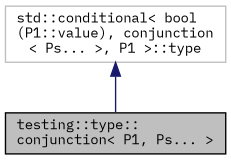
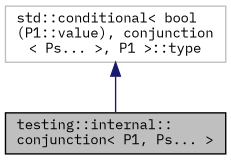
(116, 133) -> (116, 133)
